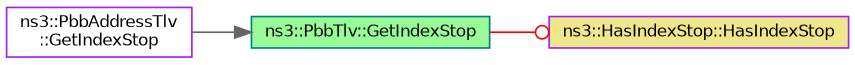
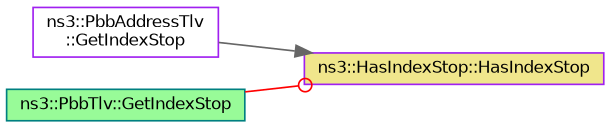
(213, 32) -> (257, 47)
